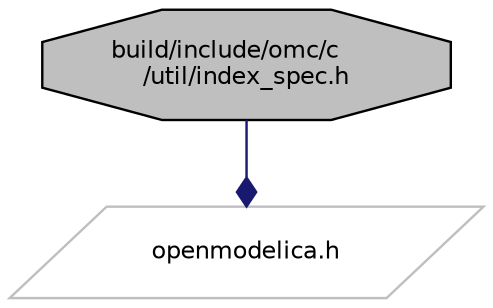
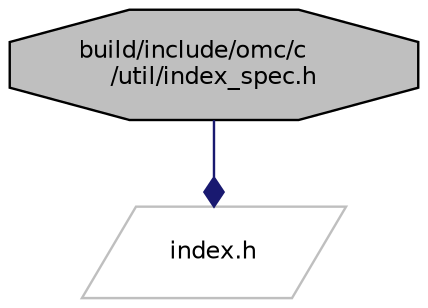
(247, 252) -> (214, 252)
